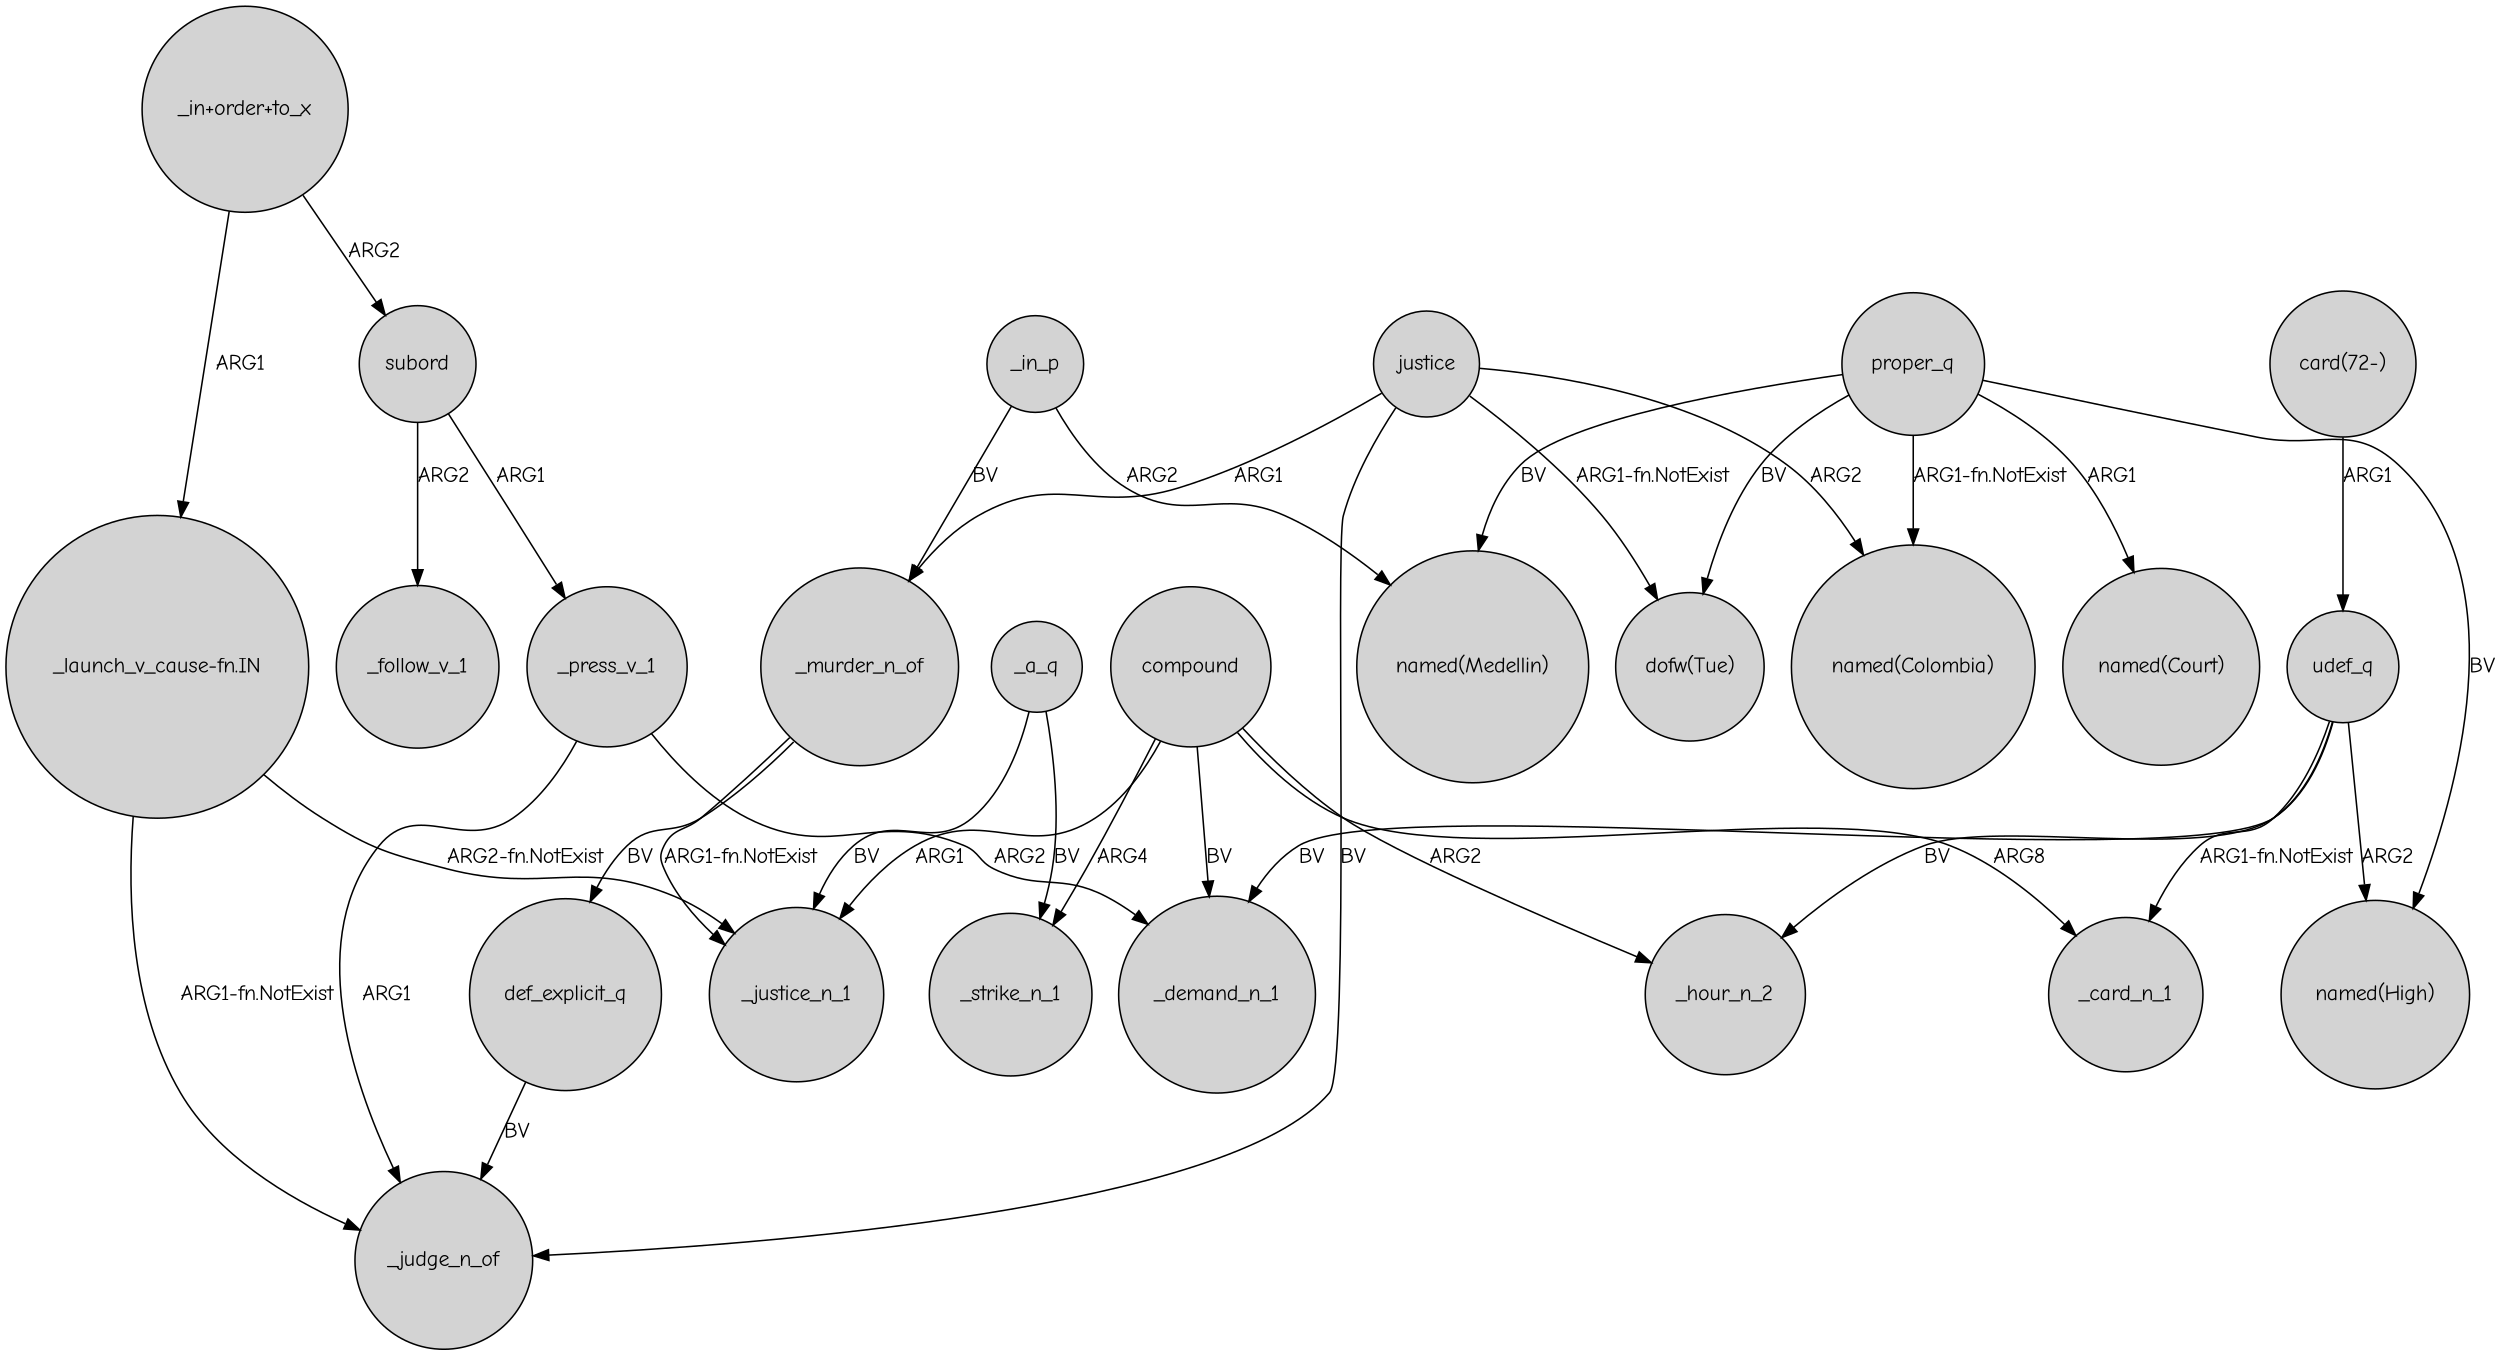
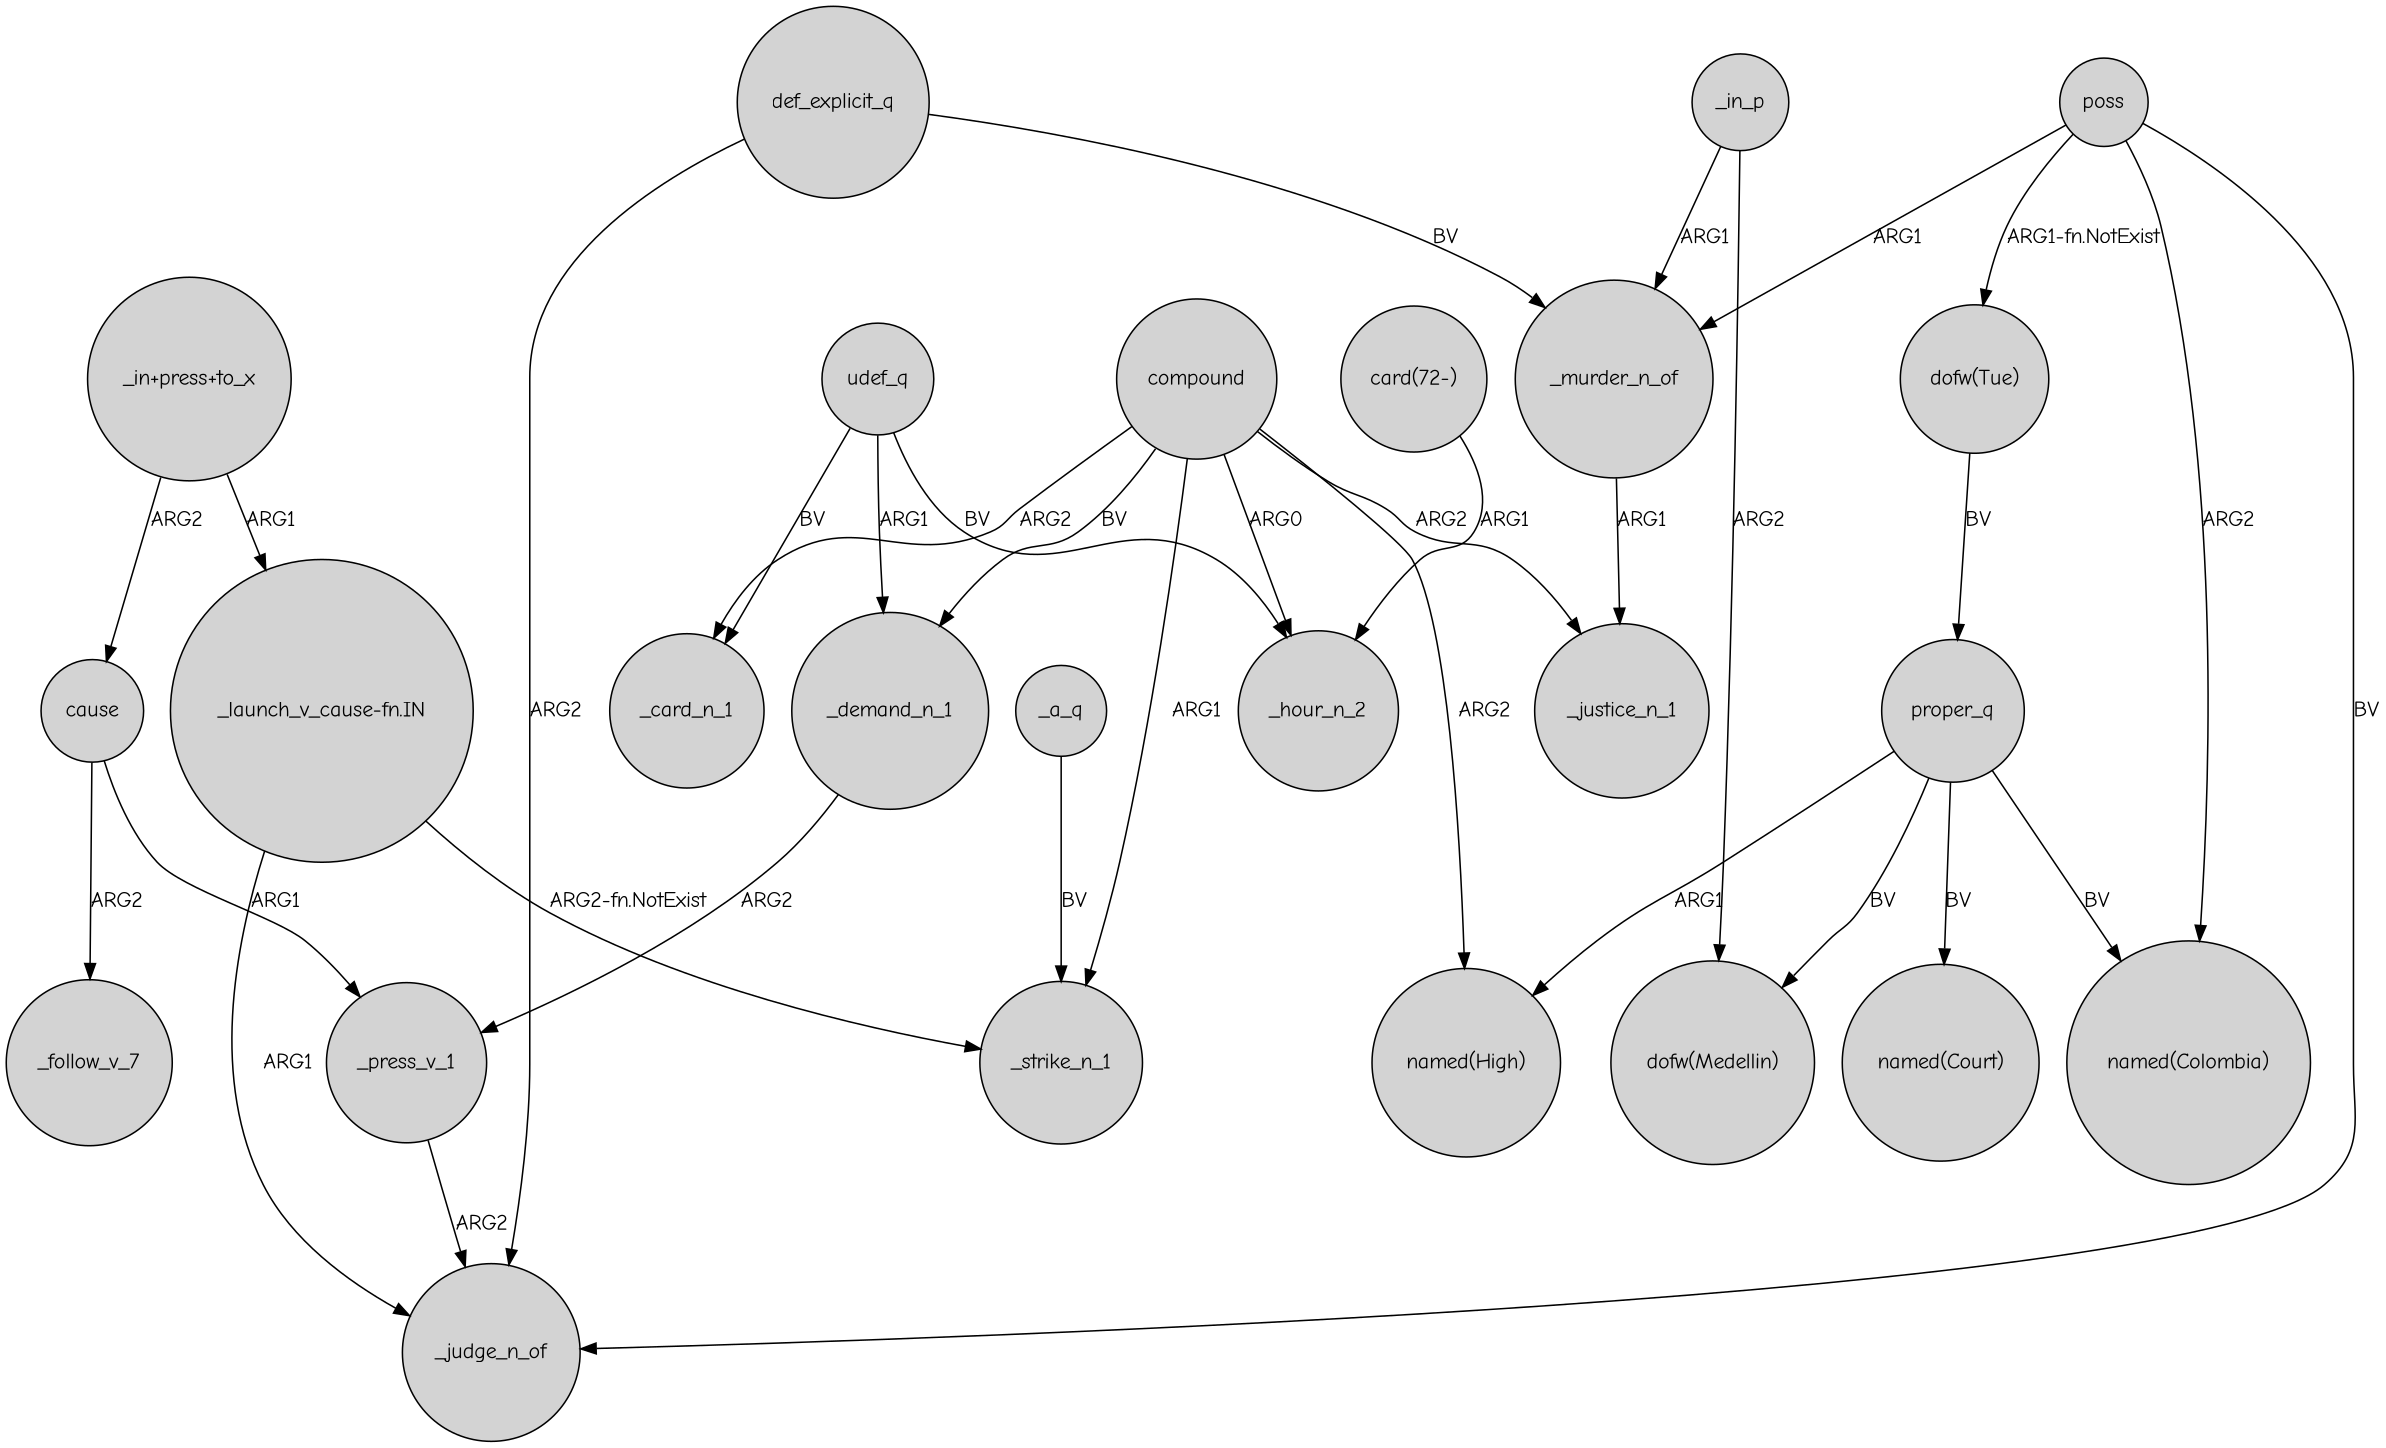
(245, 109) -> (189, 379)
(418, 364) -> (92, 711)
(1427, 364) -> (2104, 102)
(1757, 470) -> (1964, 538)
(985, 476) -> (1705, 238)
(1990, 476) -> (2097, 901)
(2112, 476) -> (1958, 901)
(2343, 516) -> (1437, 551)
(418, 667) -> (89, 1063)
(1473, 667) -> (1713, 1063)
(2482, 667) -> (1699, 901)
(2356, 804) -> (1439, 655)
(972, 818) -> none
(659, 830) -> (1240, 177)
(845, 835) -> (682, 931)
(741, 857) -> (1642, 520)
(940, 857) -> (1442, 520)
(1123, 857) -> (1197, 711)
(1312, 857) -> (904, 520)
(1456, 857) -> (1276, 520)
(2019, 857) -> (1046, 520)
(2277, 857) -> (812, 520)
(485, 876) -> (679, 970)
(257, 995) -> (288, 1063)
(387, 995) -> (482, 1224)
(517, 1132) -> (556, 711)
